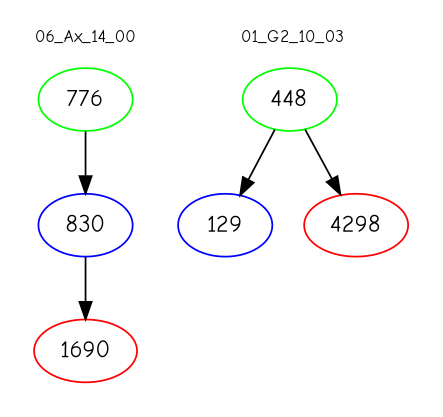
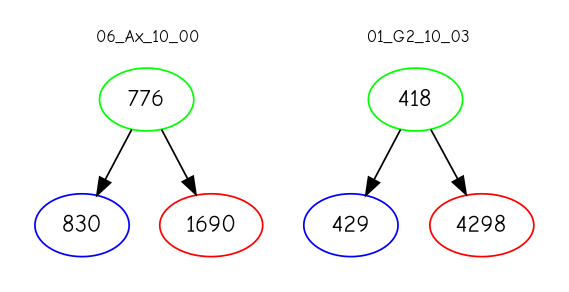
(86, 38) -> (148, 38)
(290, 100) -> (416, 100)
(225, 225) -> (351, 225)
(86, 280) -> (175, 154)
